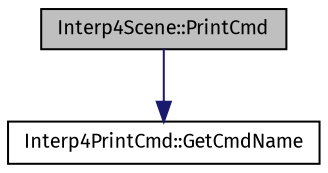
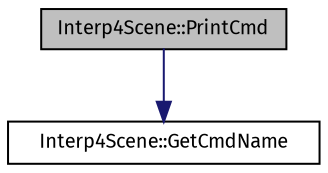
(164, 143) -> (164, 143)
